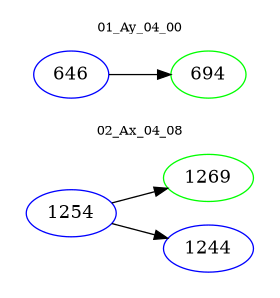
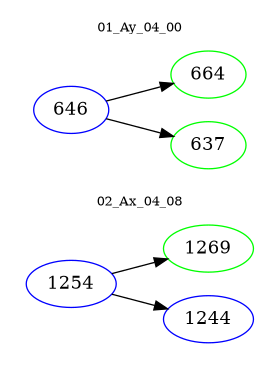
(208, 75) -> (208, 75)
none -> (208, 145)
